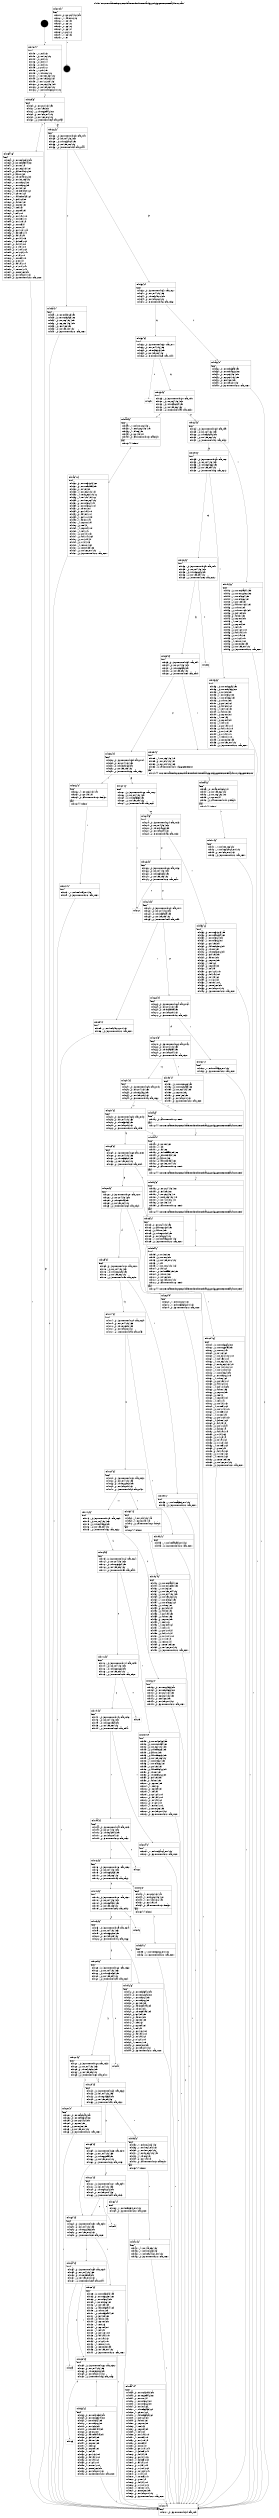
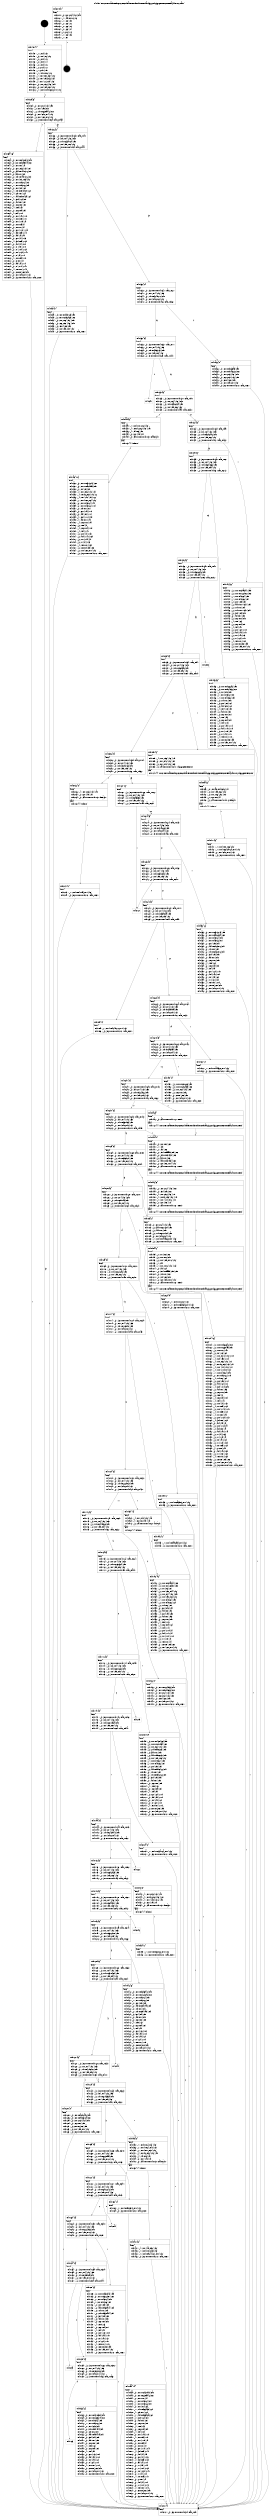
(80, 2188) -> (128, 2181)
